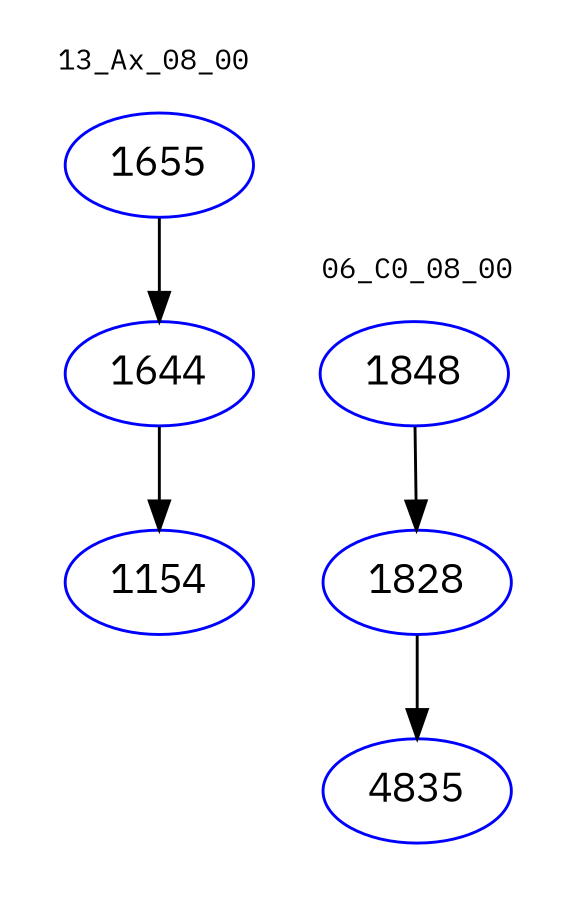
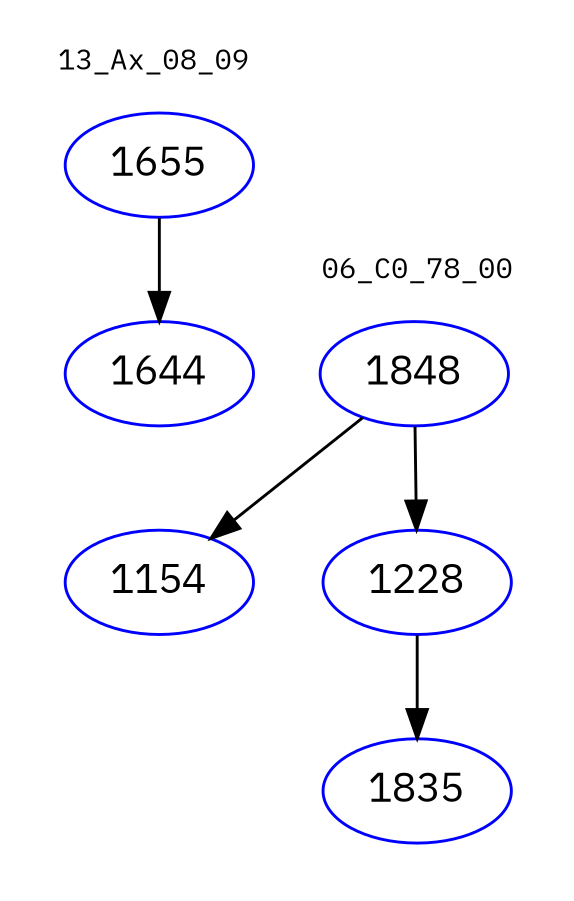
(155, 62) -> (155, 62)
(419, 271) -> (419, 271)
(159, 464) -> (318, 454)
(417, 582) -> (417, 582)
(417, 791) -> (417, 791)
